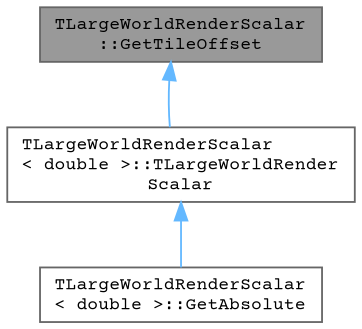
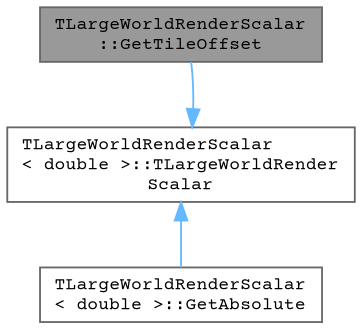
(169, 104) -> (193, 85)
